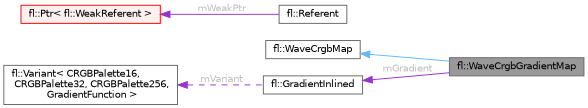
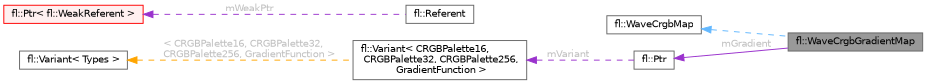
(225, 14) -> (279, 14)
(410, 58) -> (749, 33)
none -> (73, 60)
(313, 85) -> (654, 60)
